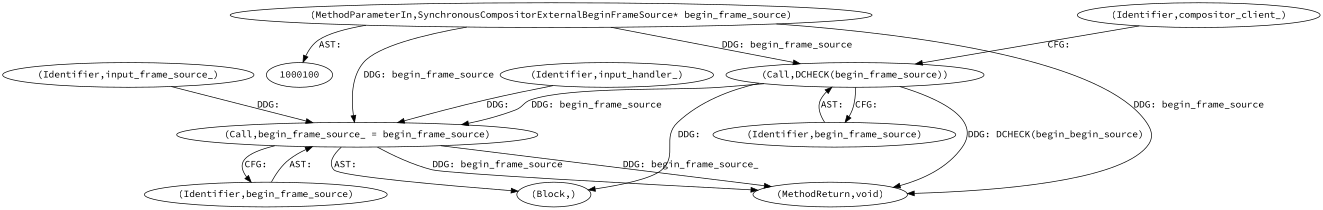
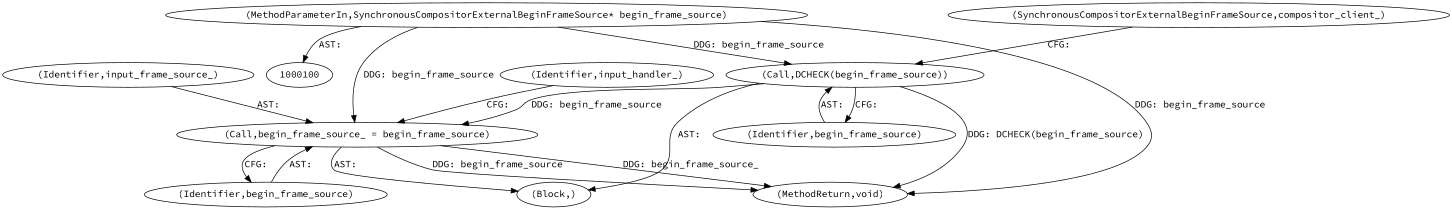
(1199, 15) -> (1199, 15)
(271, 105) -> (271, 105)
(501, 105) -> (501, 105)
(692, 135) -> (692, 135)
(1056, 135) -> (1056, 135)
